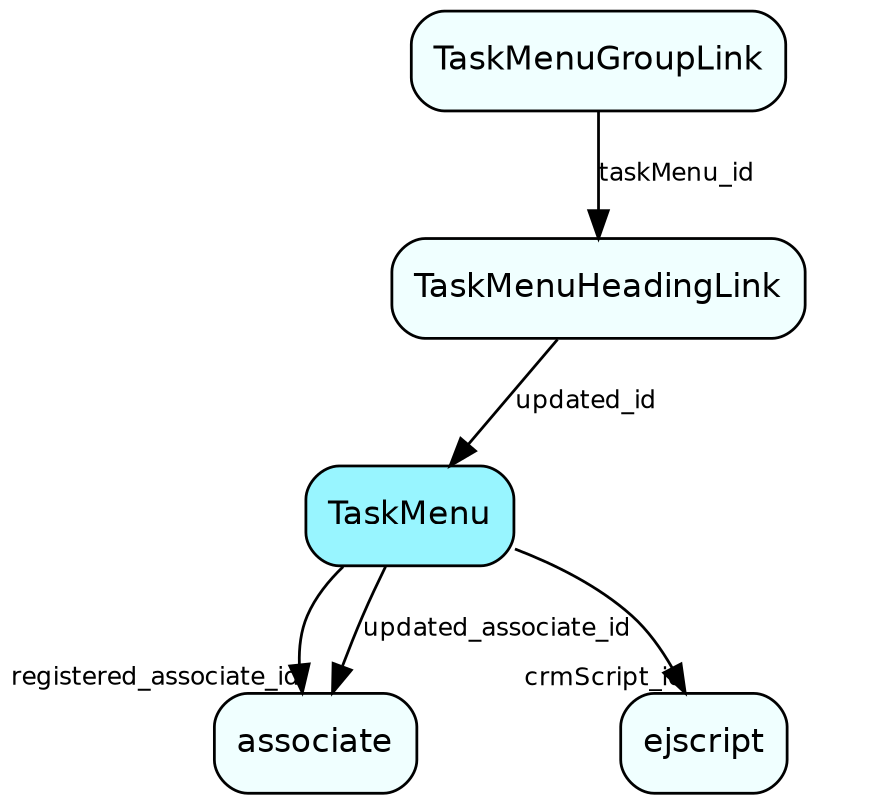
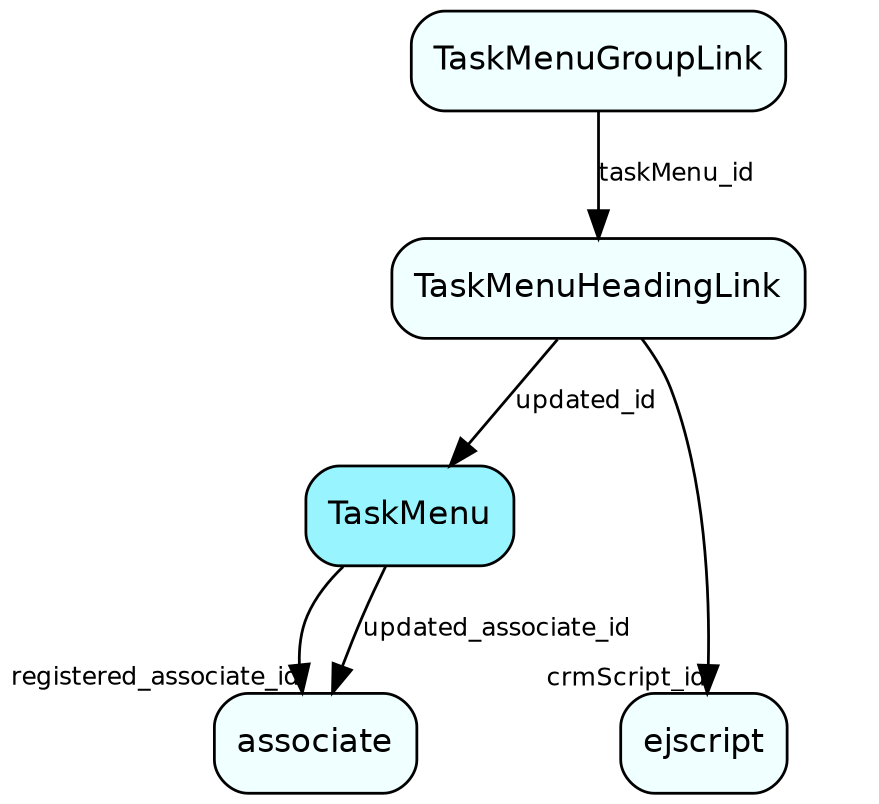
(605, 595) -> (698, 496)
